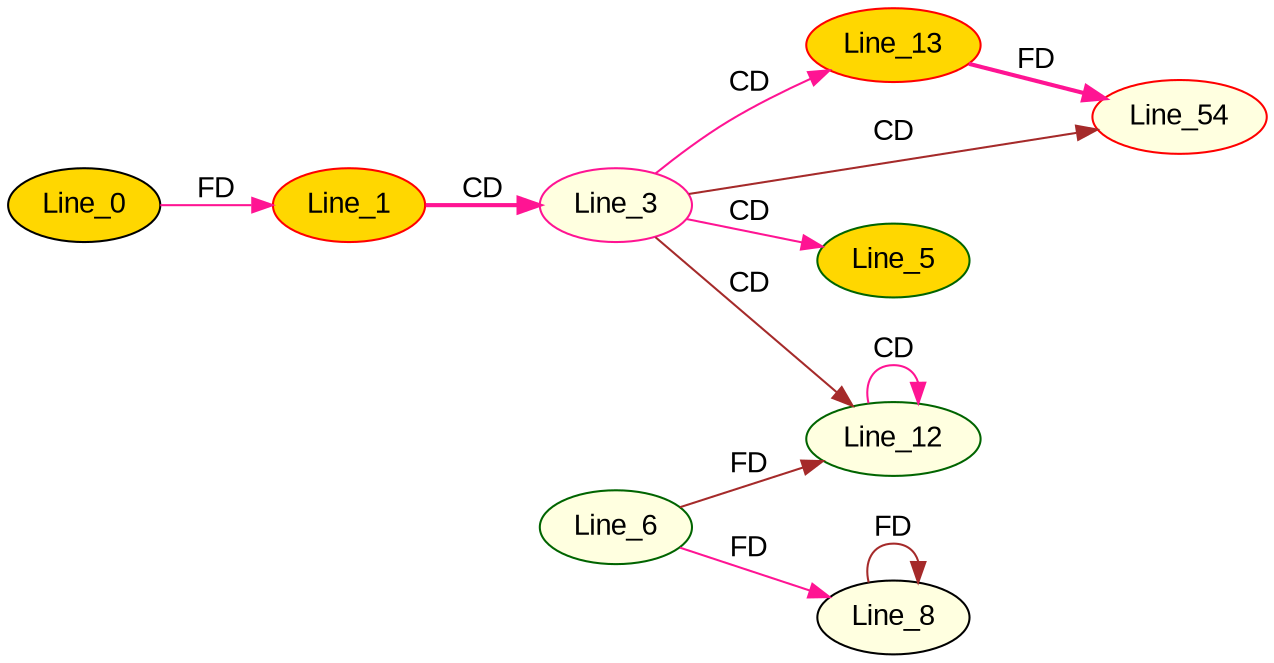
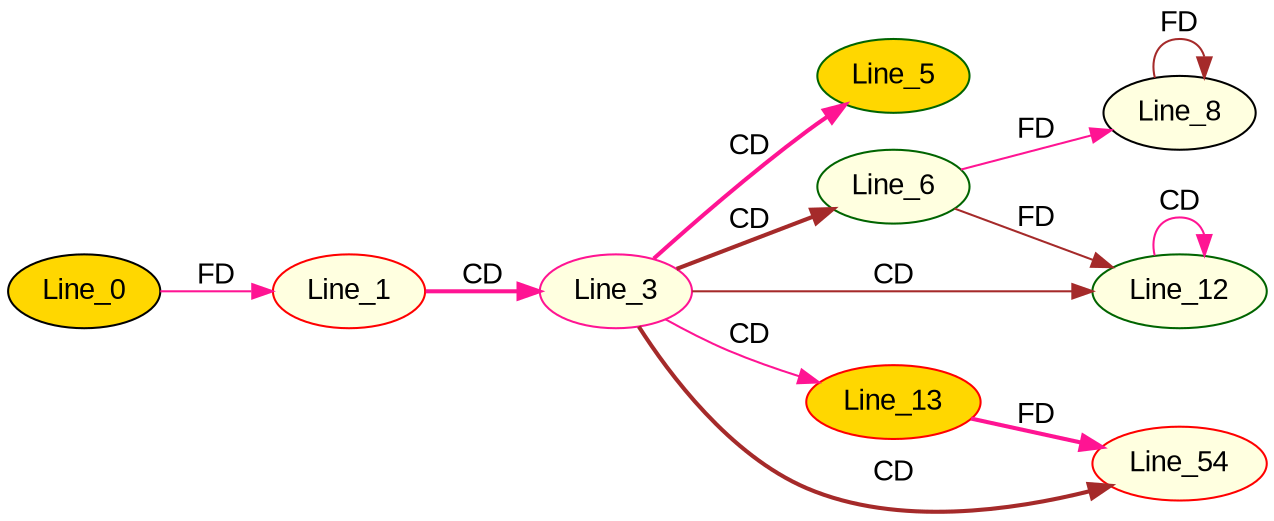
(883, 163) -> (831, 497)
(349, 205) -> (349, 291)
(745, 231) -> (739, 185)
none -> (745, 243)
